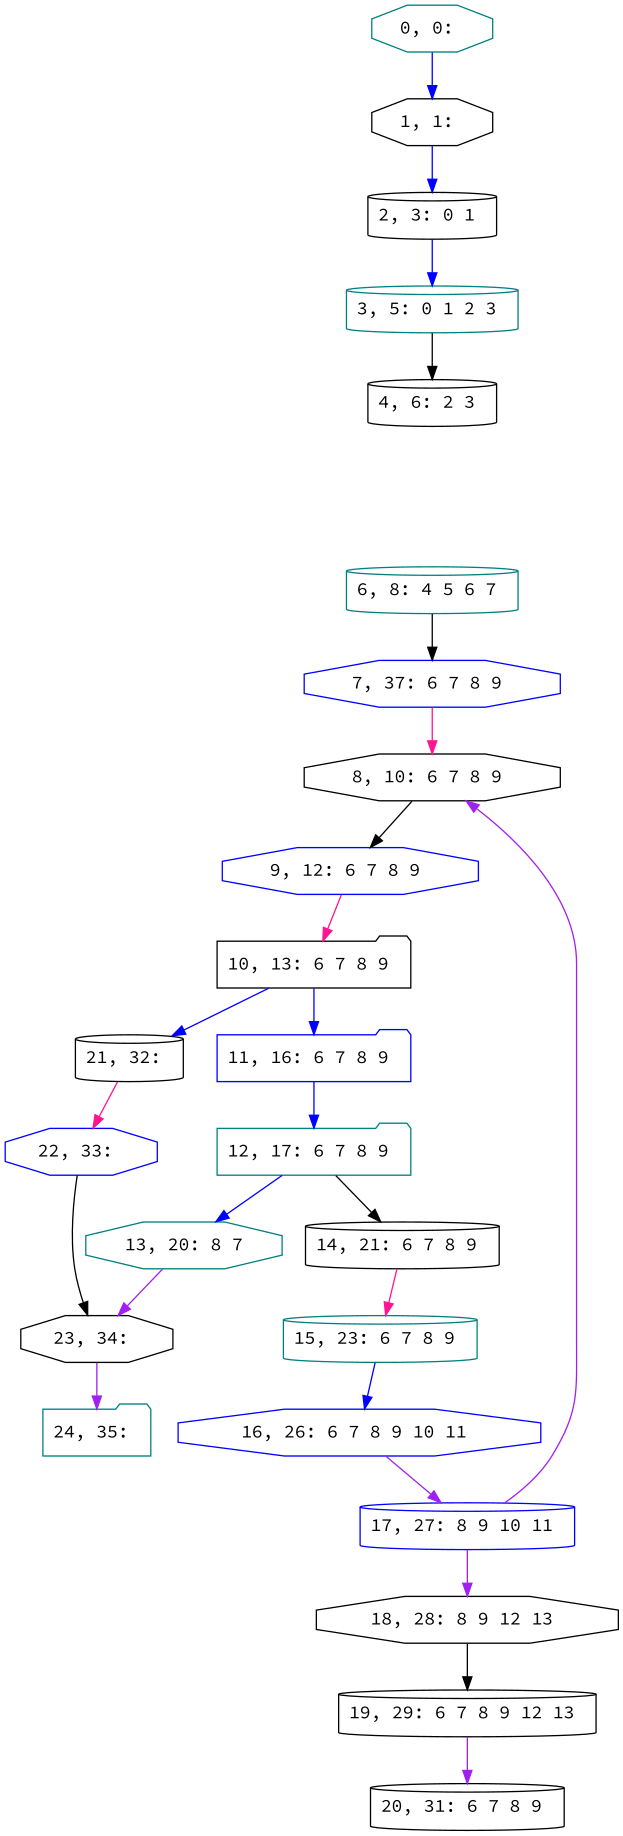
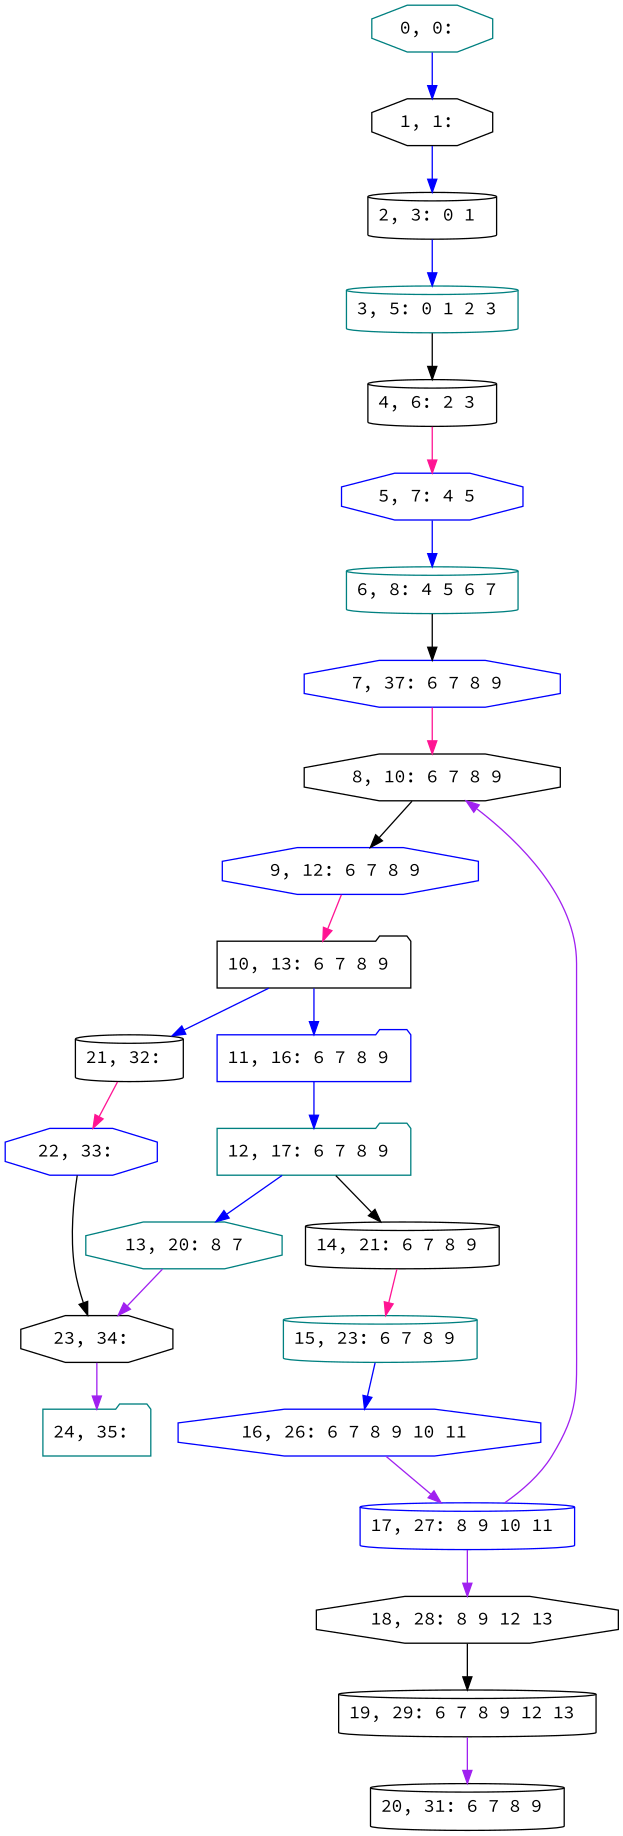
none -> (432, 497)
